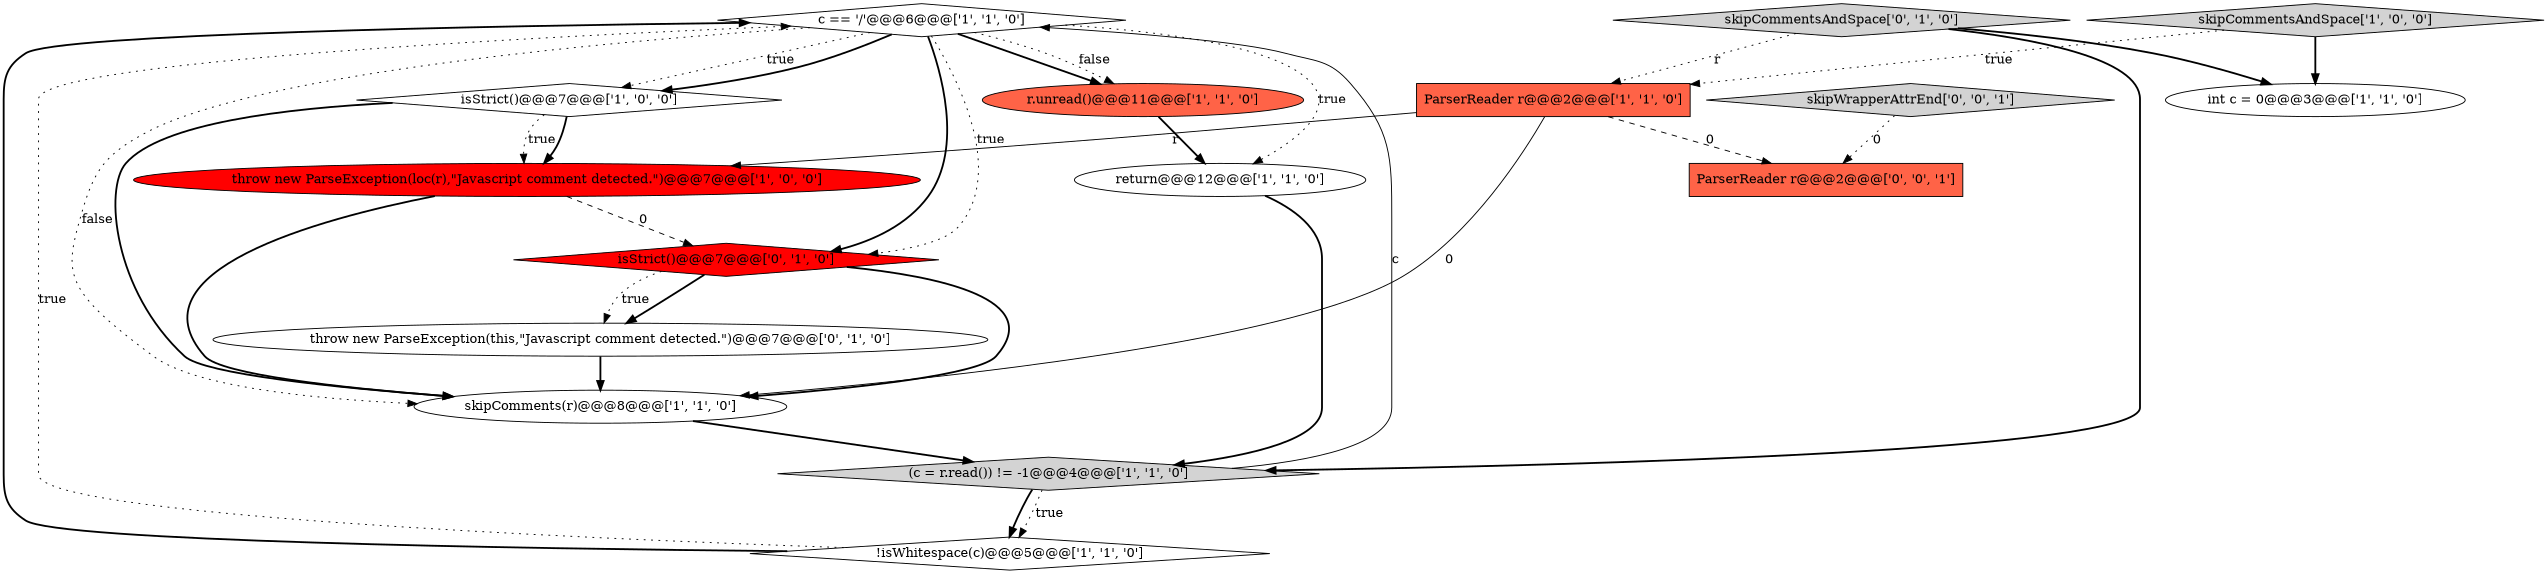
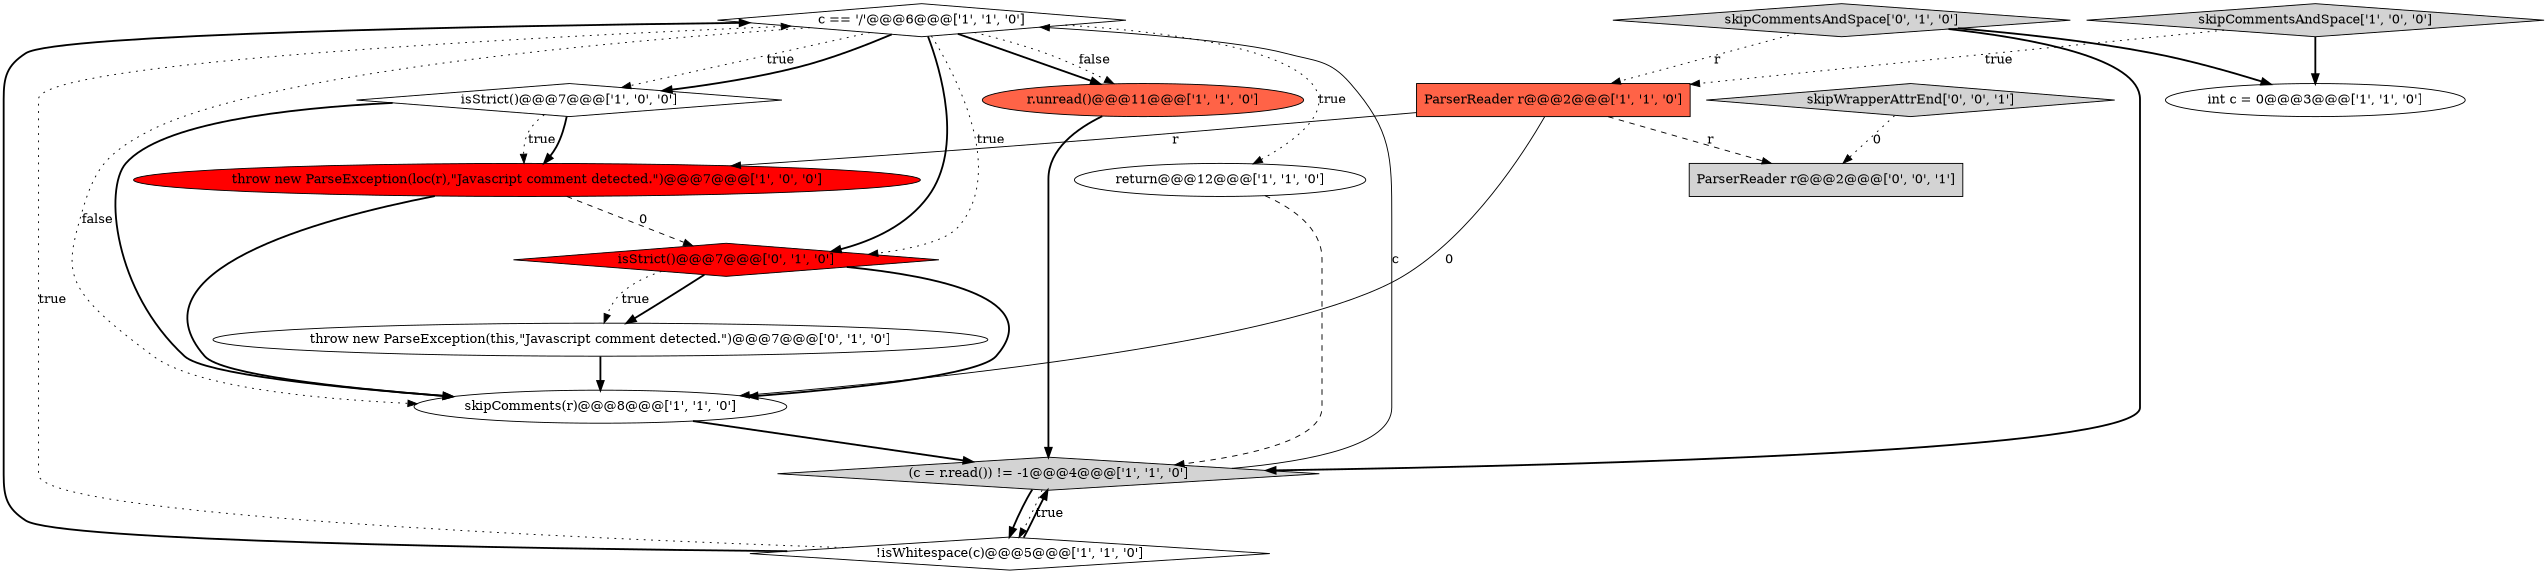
(1180, 139) -> (1048, 270)
(1710, 140) -> (1710, 140)
(1826, 180) -> (1826, 180)
(1322, 367) -> (1322, 367)
none -> (1034, 518)
